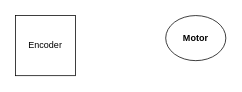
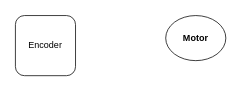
(45, 45) -> (45, 45)
